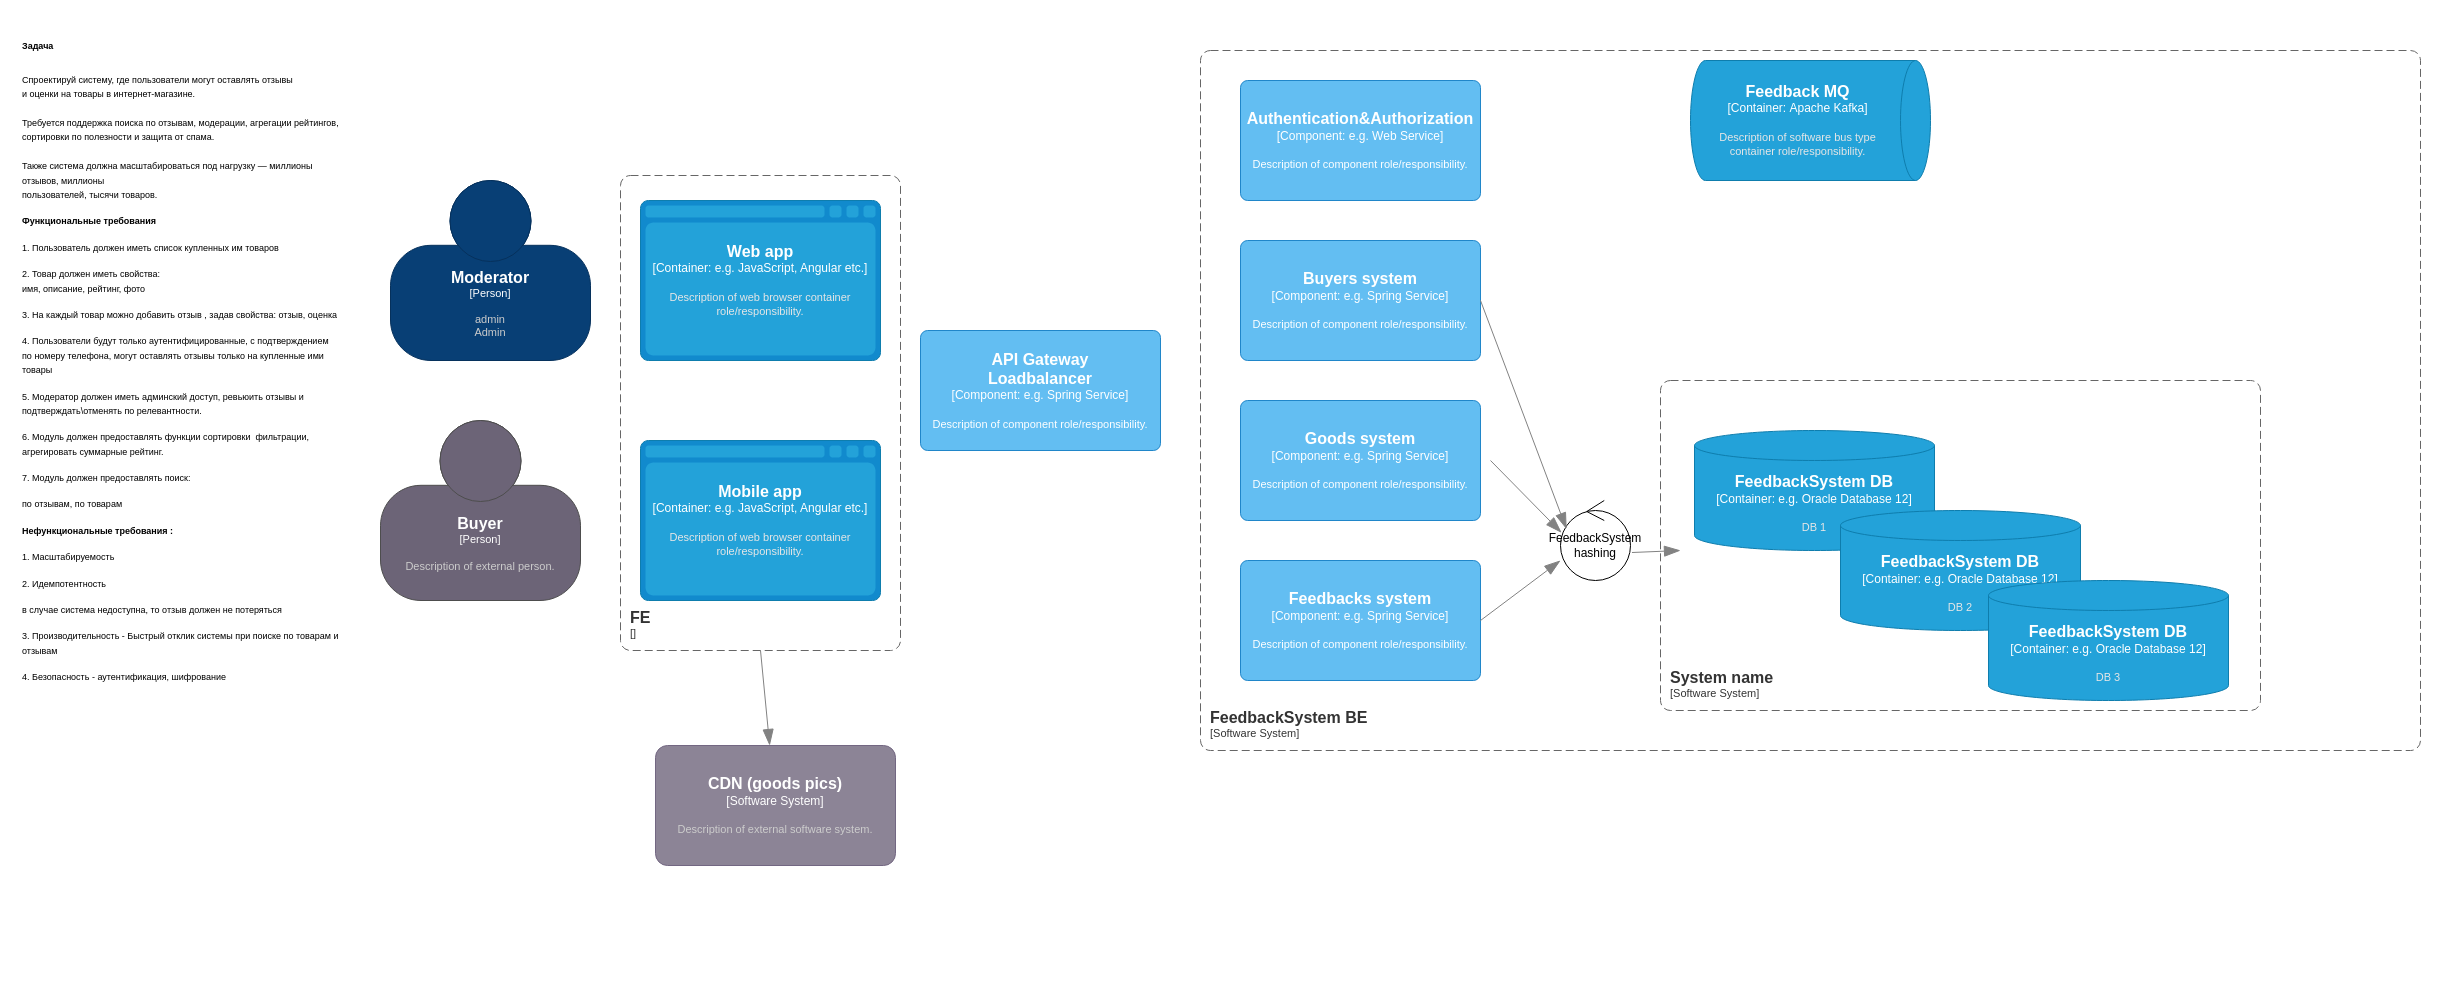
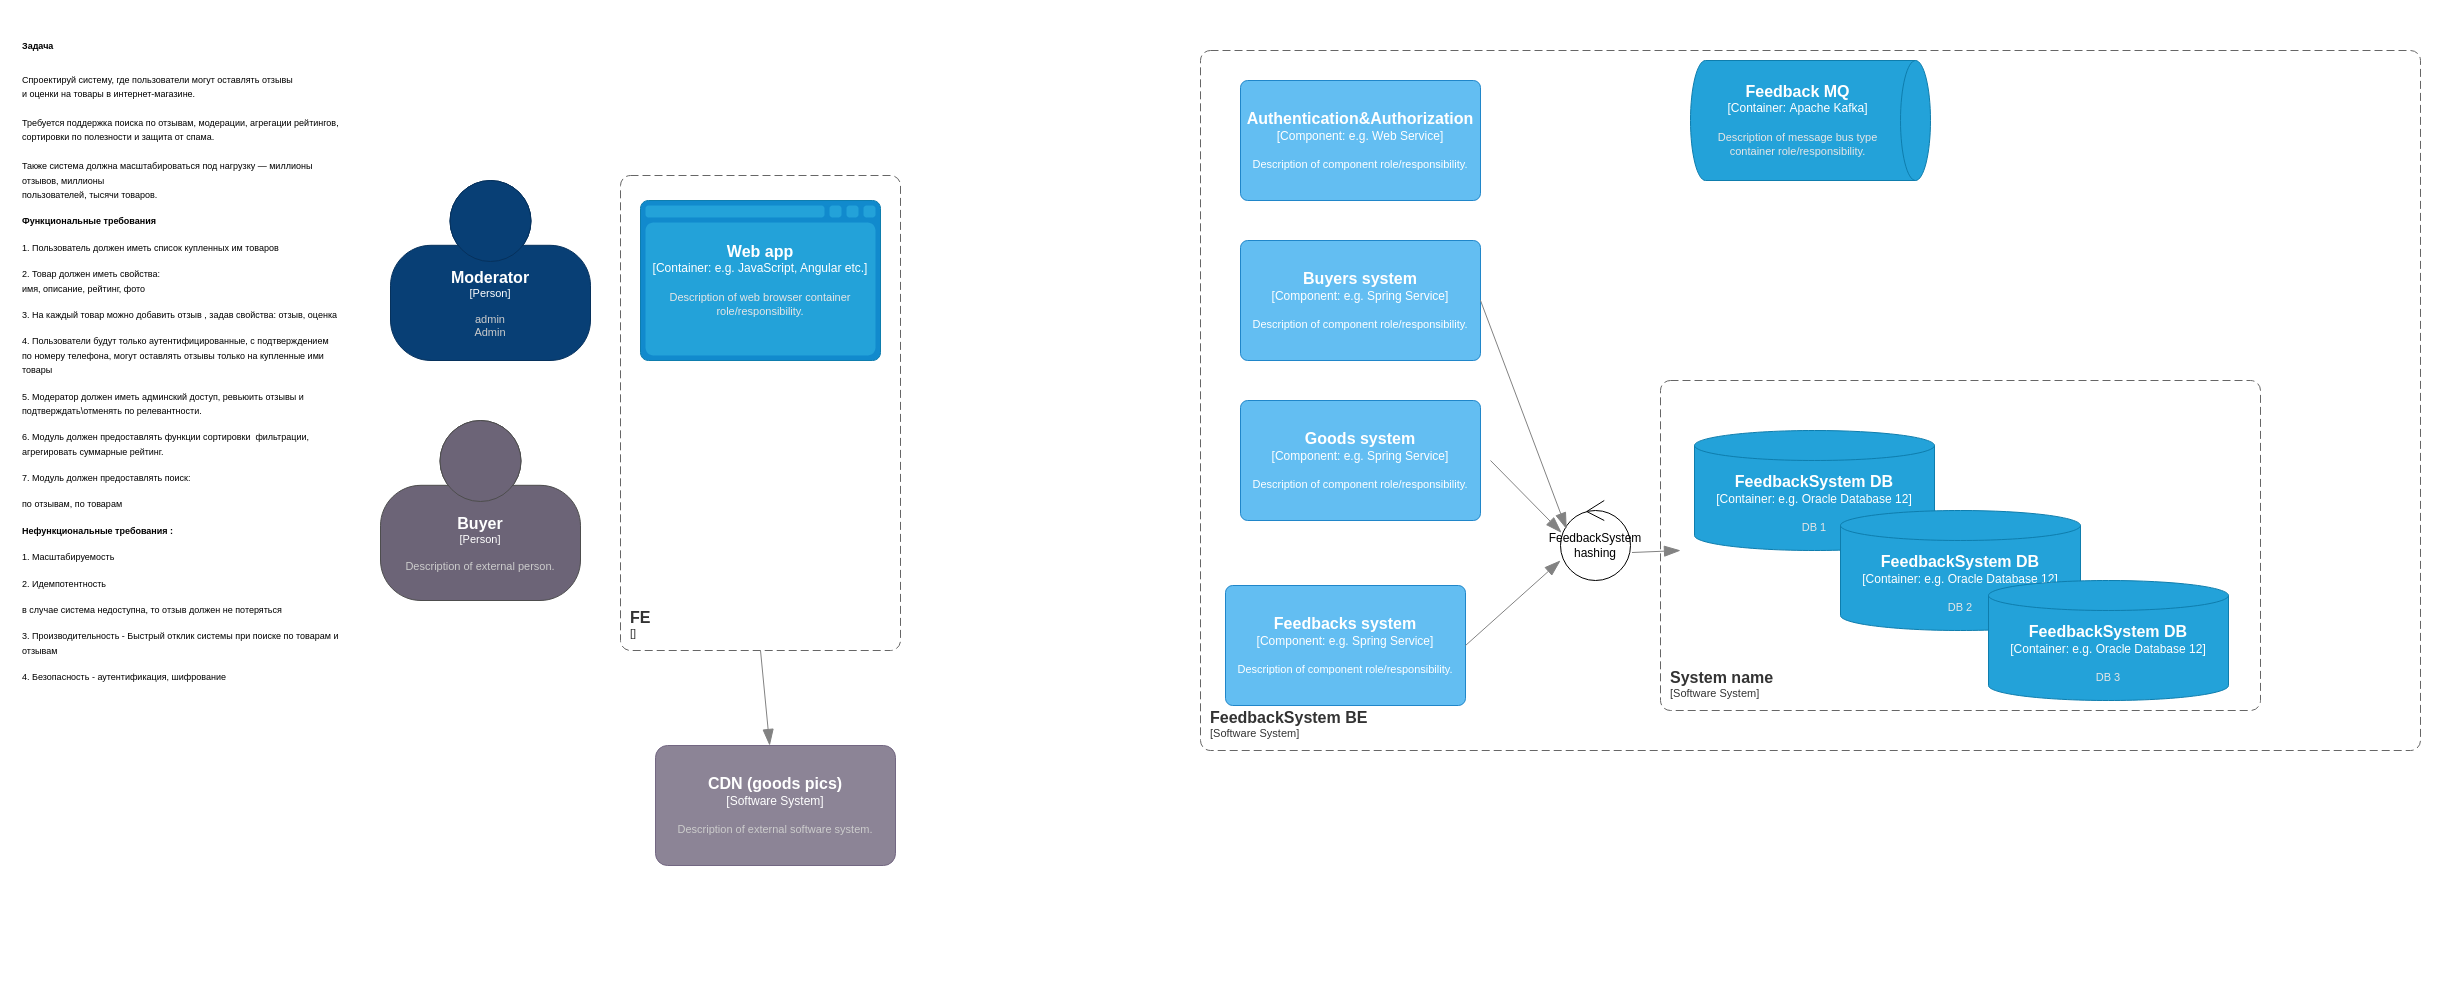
(1798, 121) -> (1798, 121)
(1041, 391) -> none
(761, 521) -> none
(1361, 621) -> (1346, 646)
